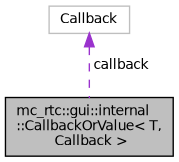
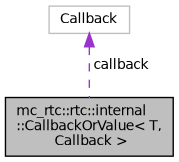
(89, 127) -> (89, 127)
